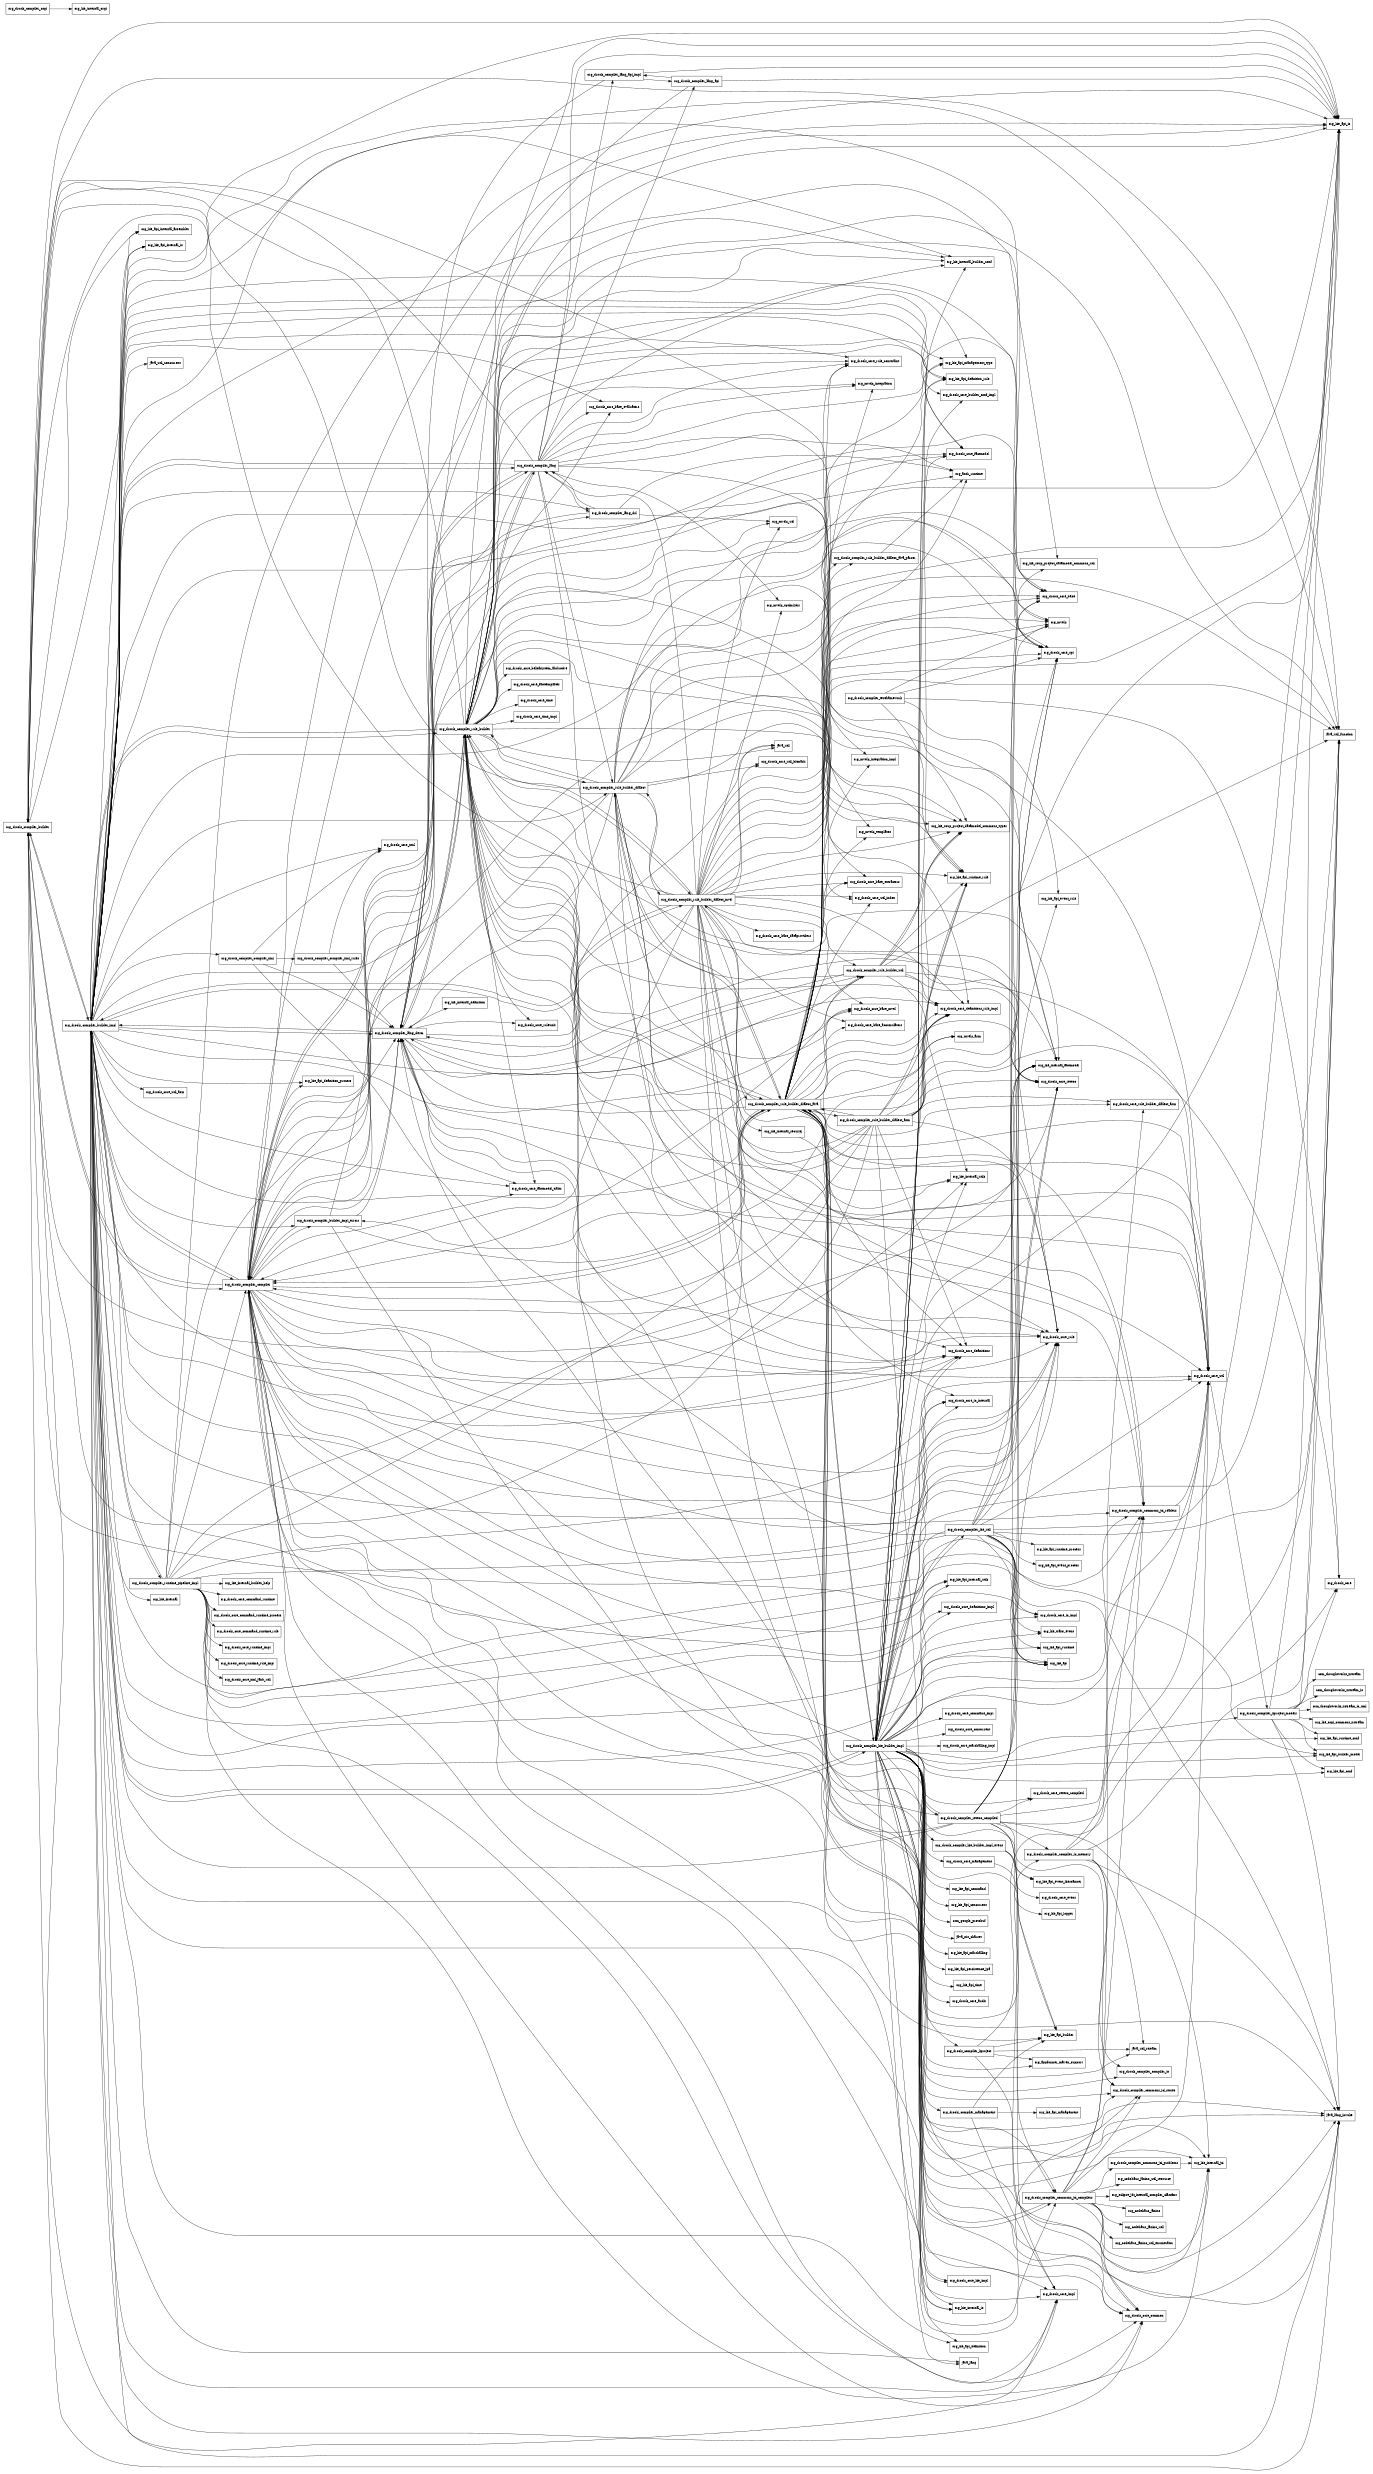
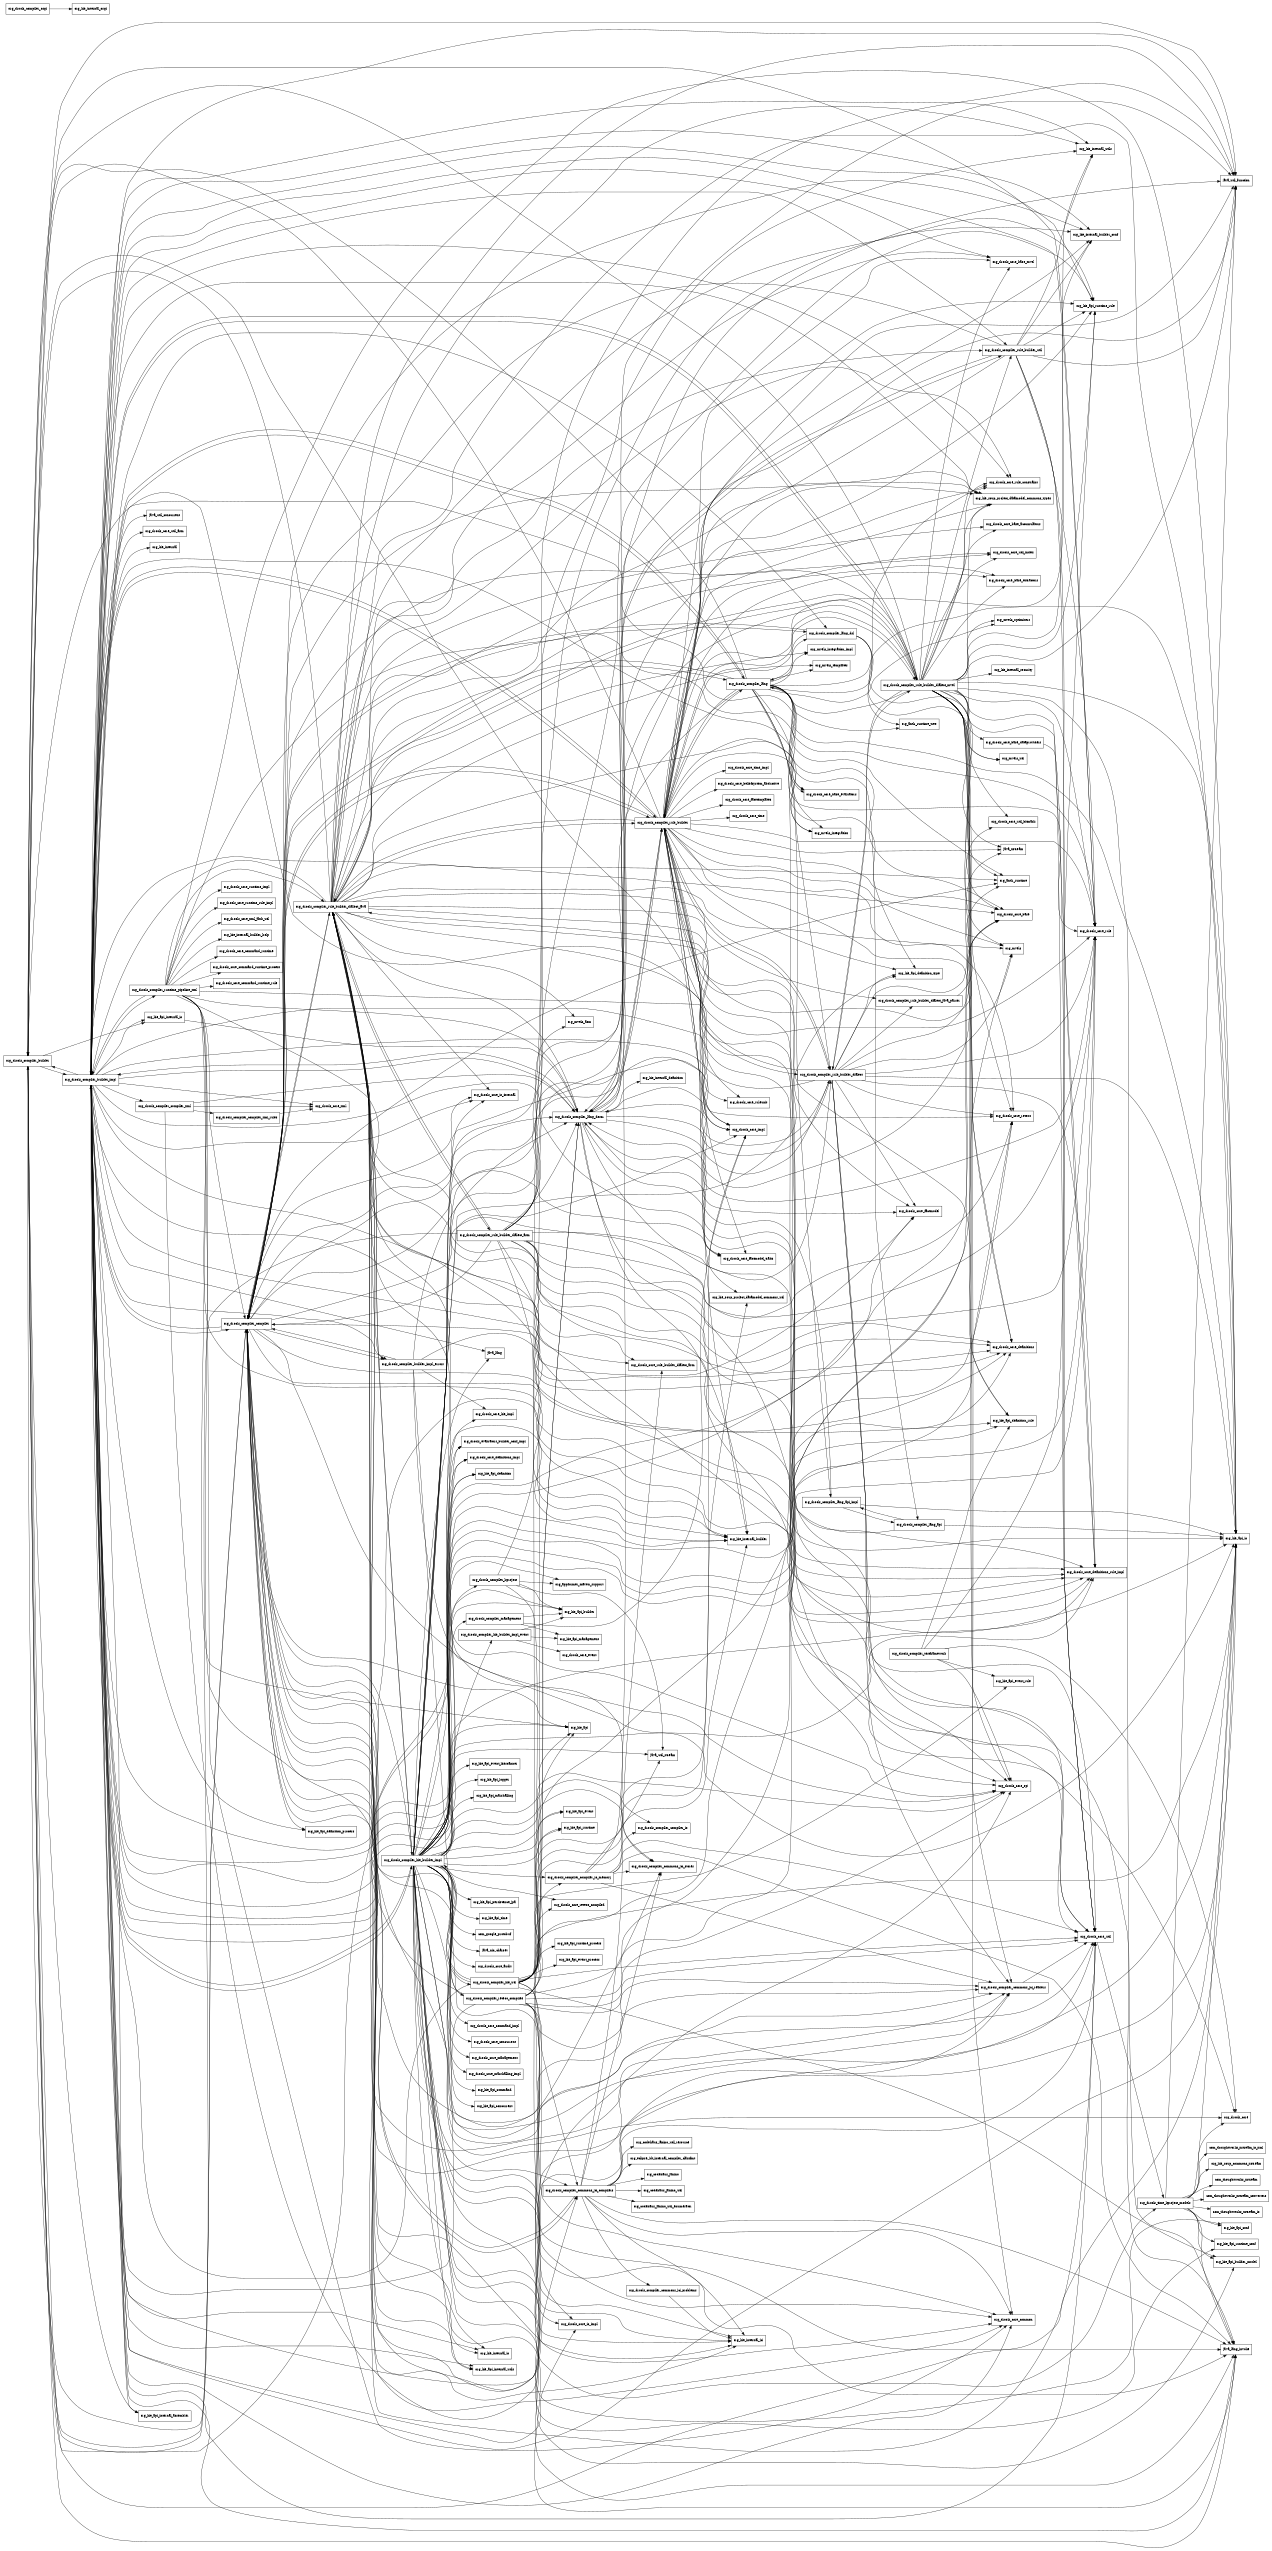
(969, 363) -> (919, 974)
(969, 395) -> (495, 1442)
(572, 589) -> none
(968, 656) -> (961, 1537)
none -> (919, 724)
(783, 746) -> (1013, 849)
none -> (551, 757)
none -> (956, 774)
(907, 927) -> none
(363, 995) -> (395, 1047)
(1059, 1066) -> (748, 1540)
(1106, 1121) -> (1064, 1334)
(855, 1207) -> (1063, 456)
(165, 1584) -> (165, 990)
(1059, 1632) -> (579, 1812)
(1268, 1714) -> (1165, 2203)
(1340, 1723) -> (1236, 2164)
(682, 1752) -> (452, 1389)
(1016, 1866) -> (545, 1638)
(1021, 1907) -> (450, 1813)
(1104, 1914) -> none
none -> (296, 1925)
none -> (1236, 2196)
